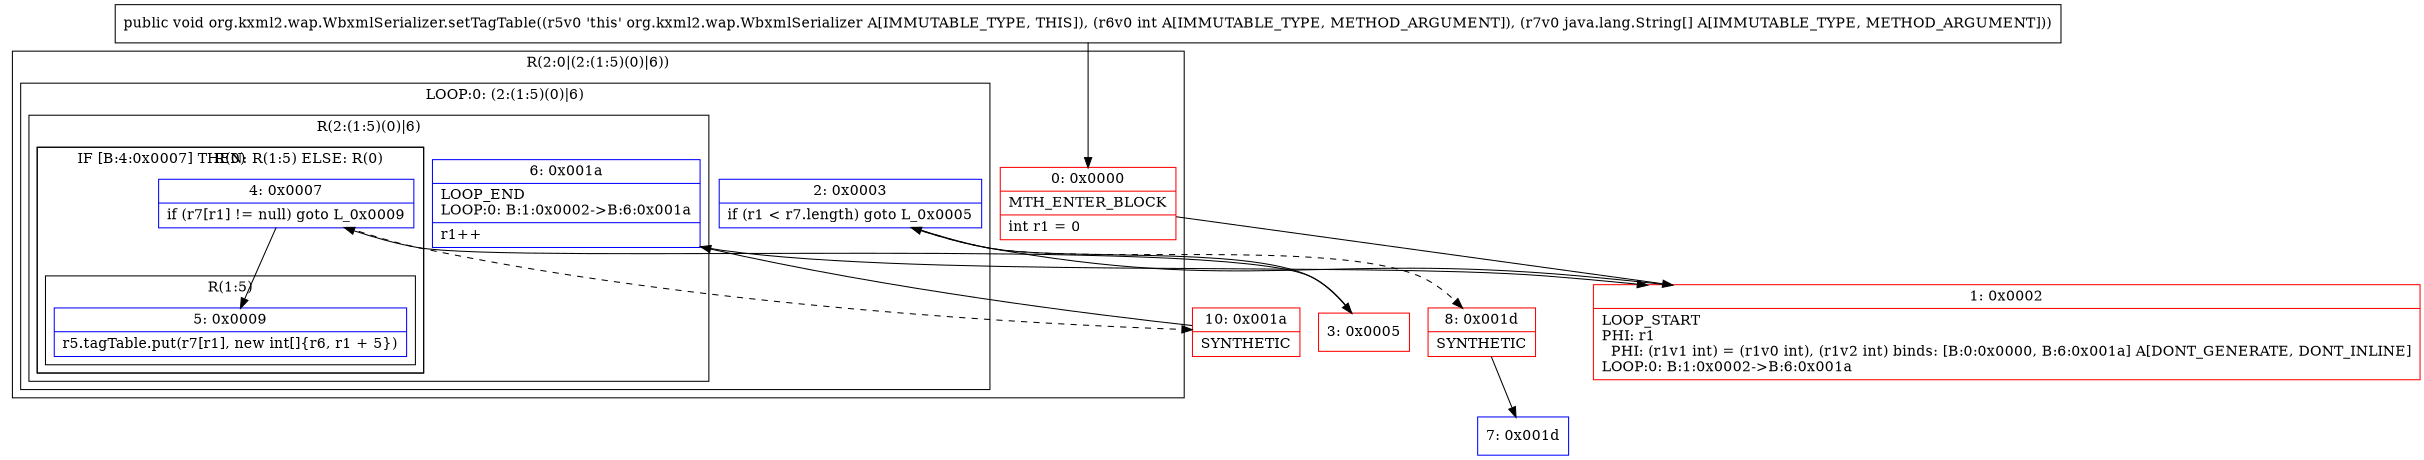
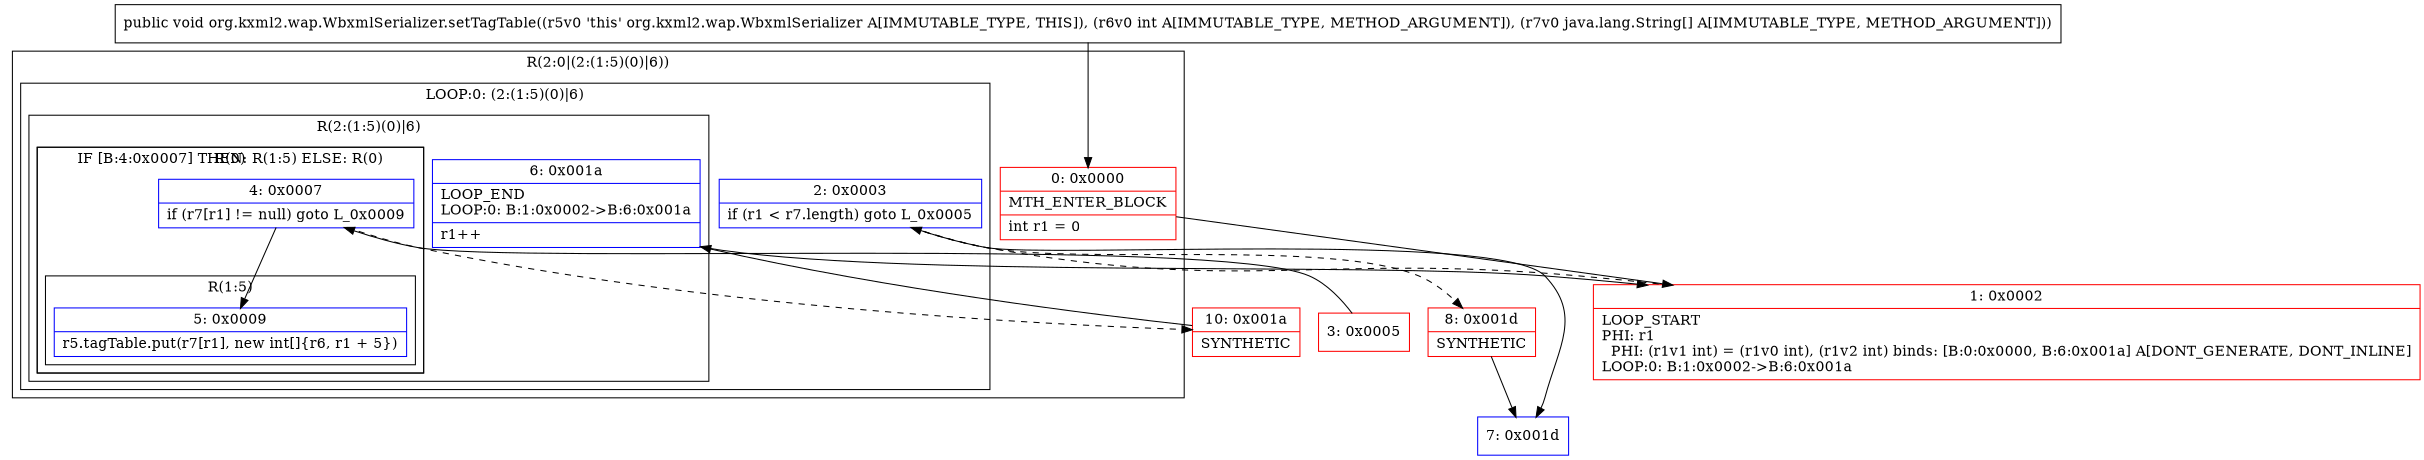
(1134, 255) -> (1299, 249)
(1294, 270) -> (1294, 270)
